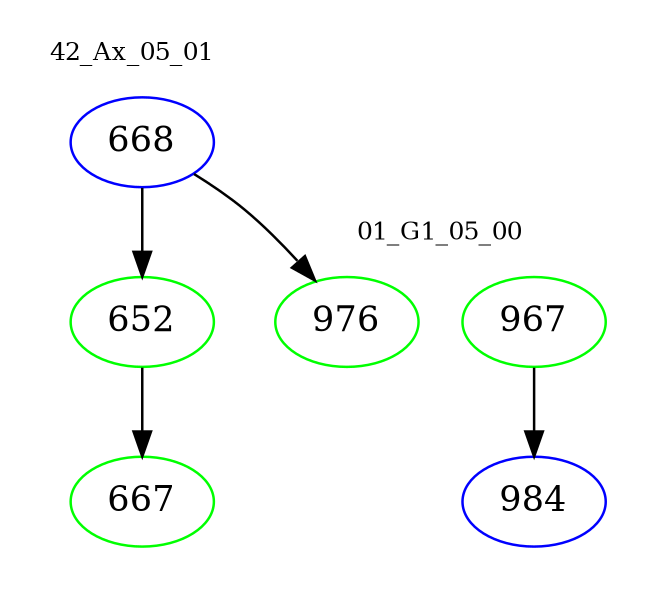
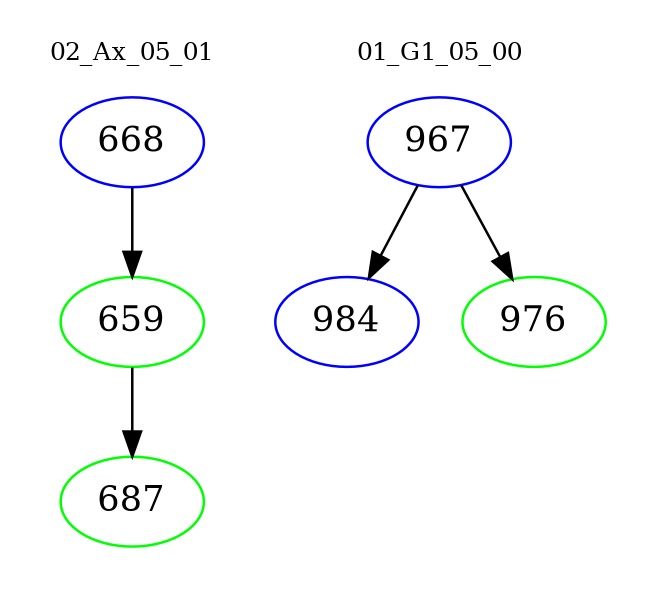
(132, 54) -> (132, 54)
(272, 234) -> (481, 221)
(142, 322) -> (132, 322)
(534, 322) -> (439, 142)
(142, 502) -> (132, 502)
